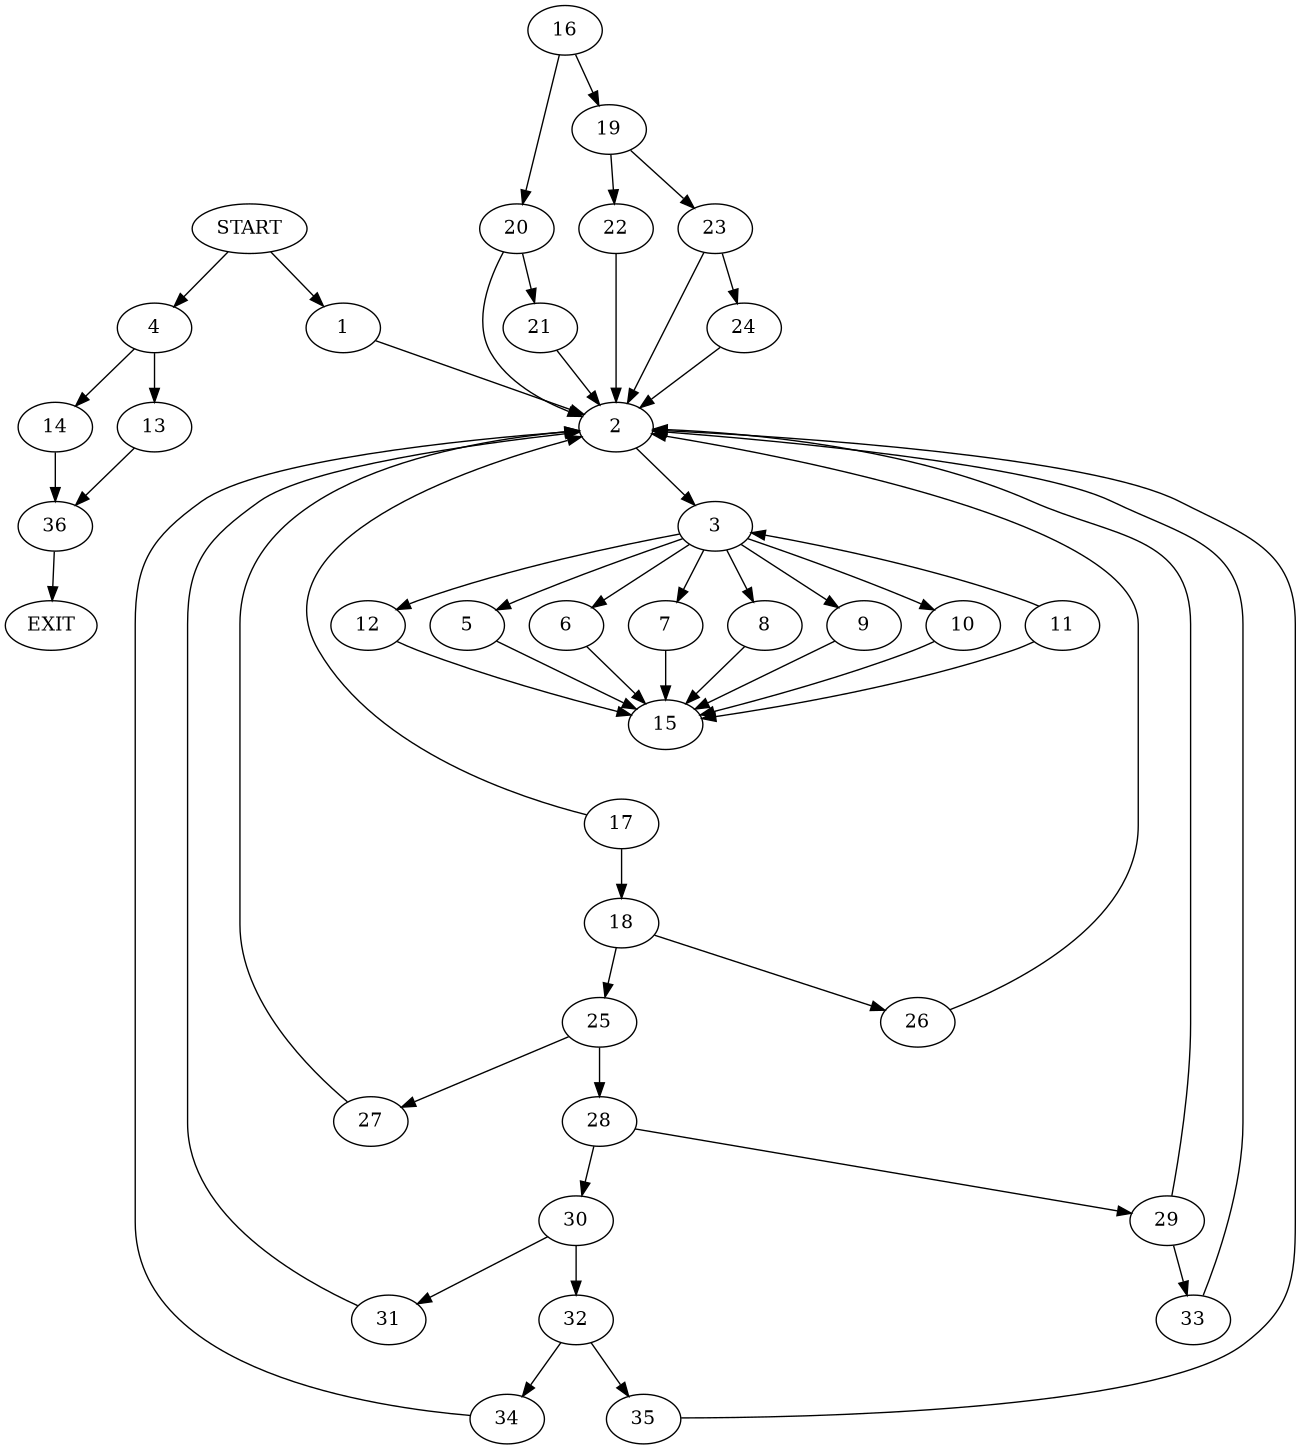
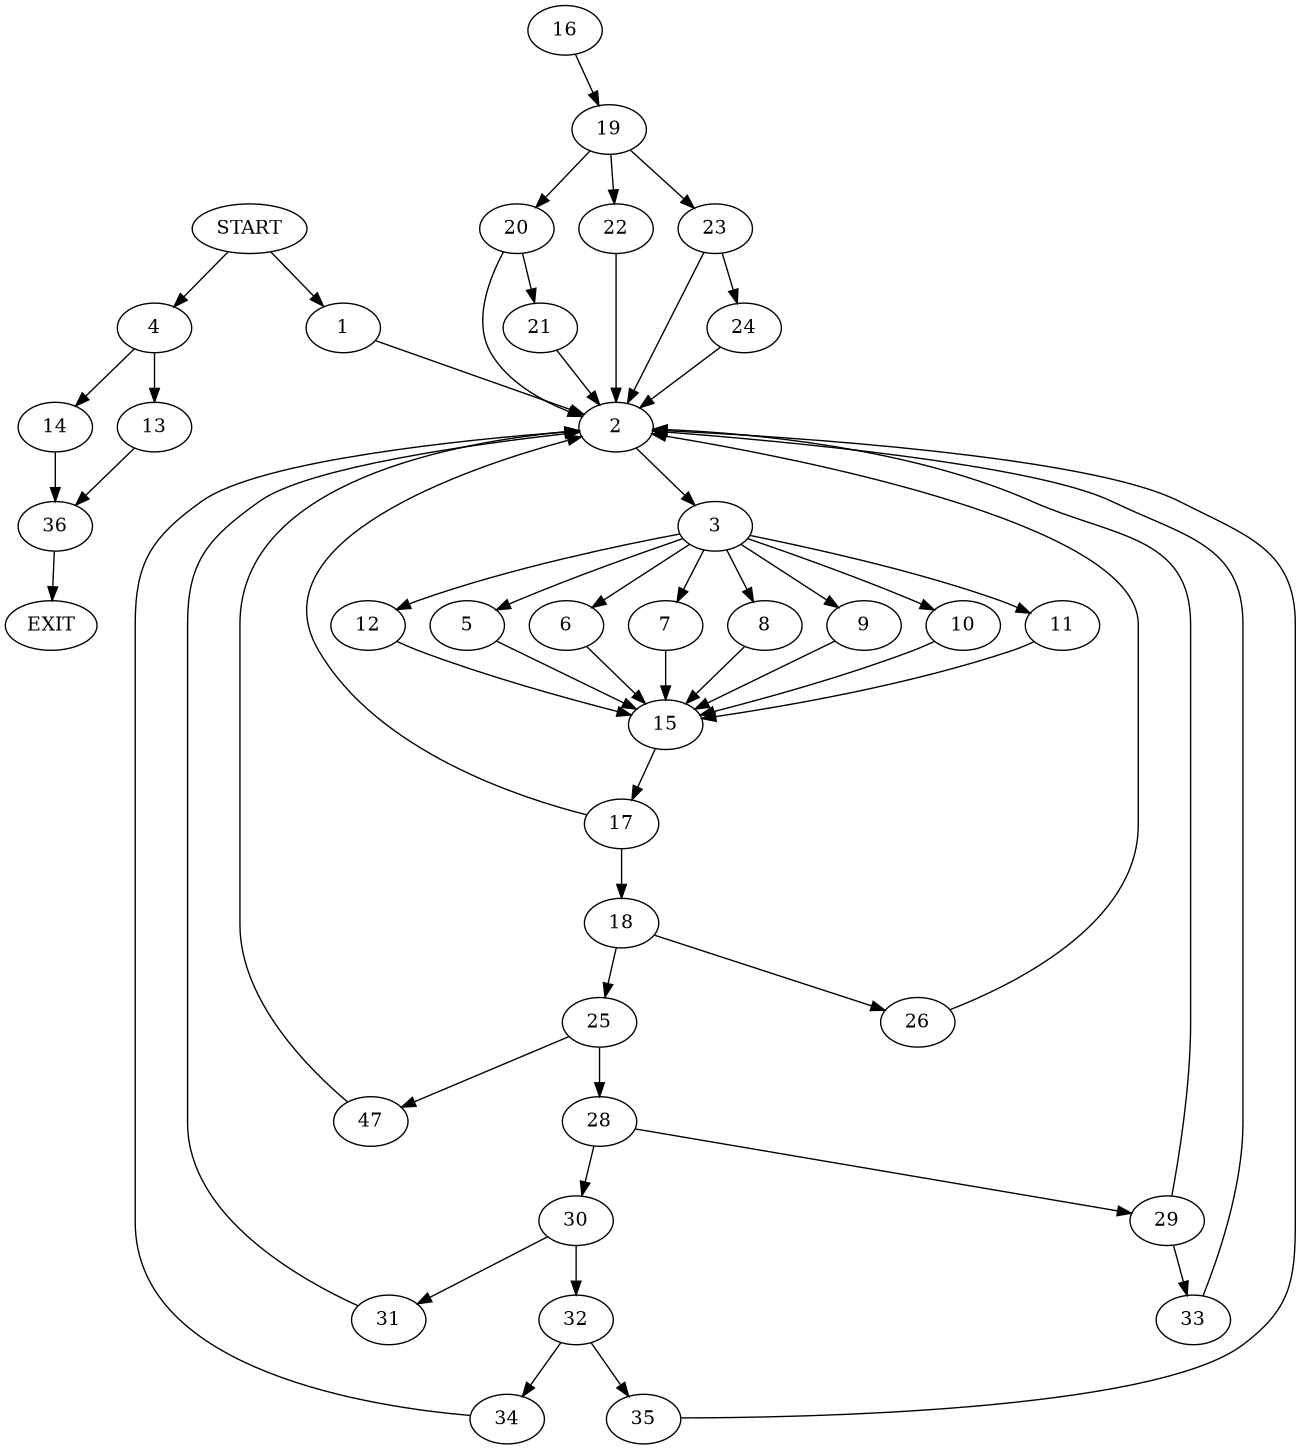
(543, 123) -> (568, 174)
(903, 565) -> (885, 566)
none -> (646, 768)
(371, 1122) -> (371, 1122)
